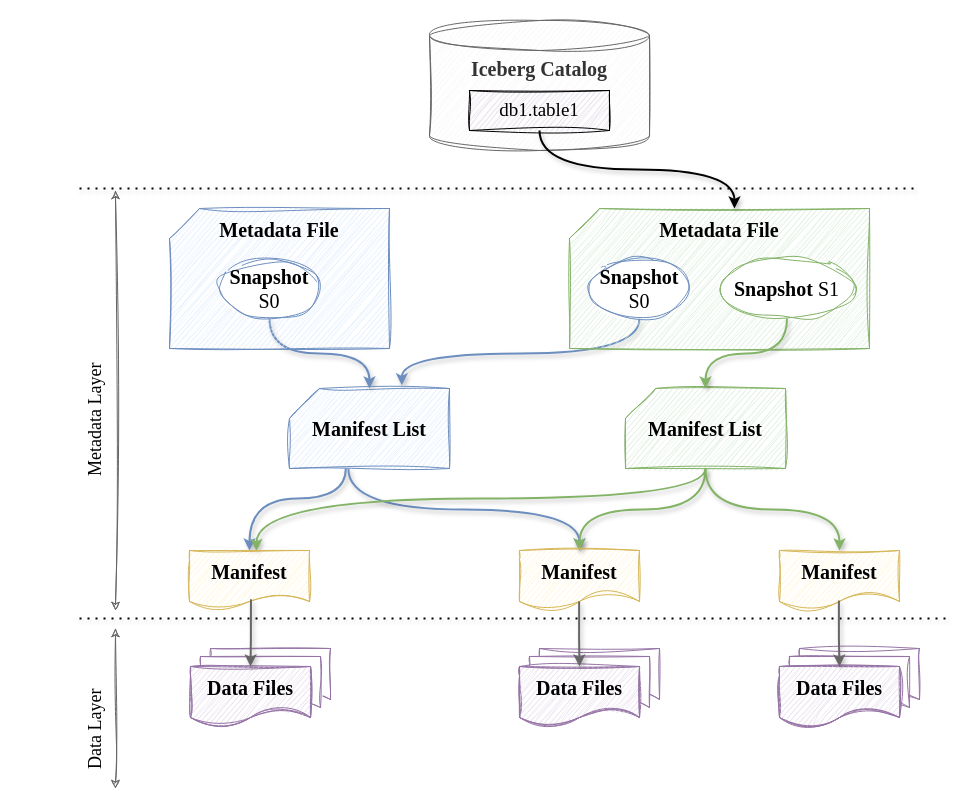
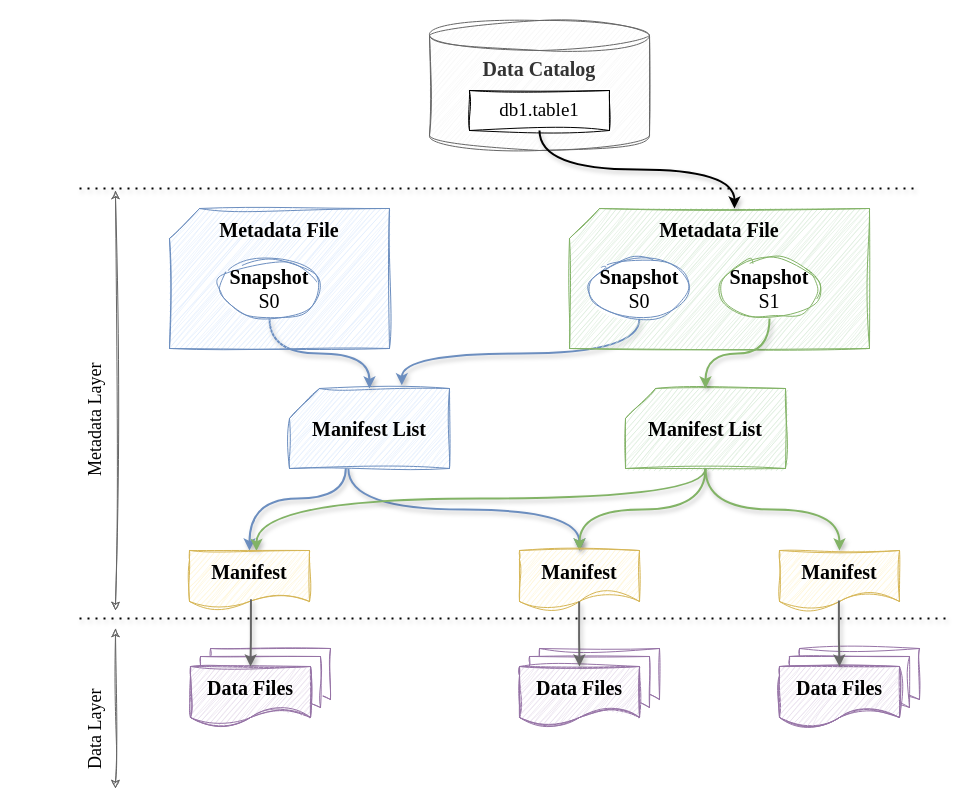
(540, 70) -> (540, 70)
(540, 111) -> (540, 111)
(787, 289) -> (770, 289)
